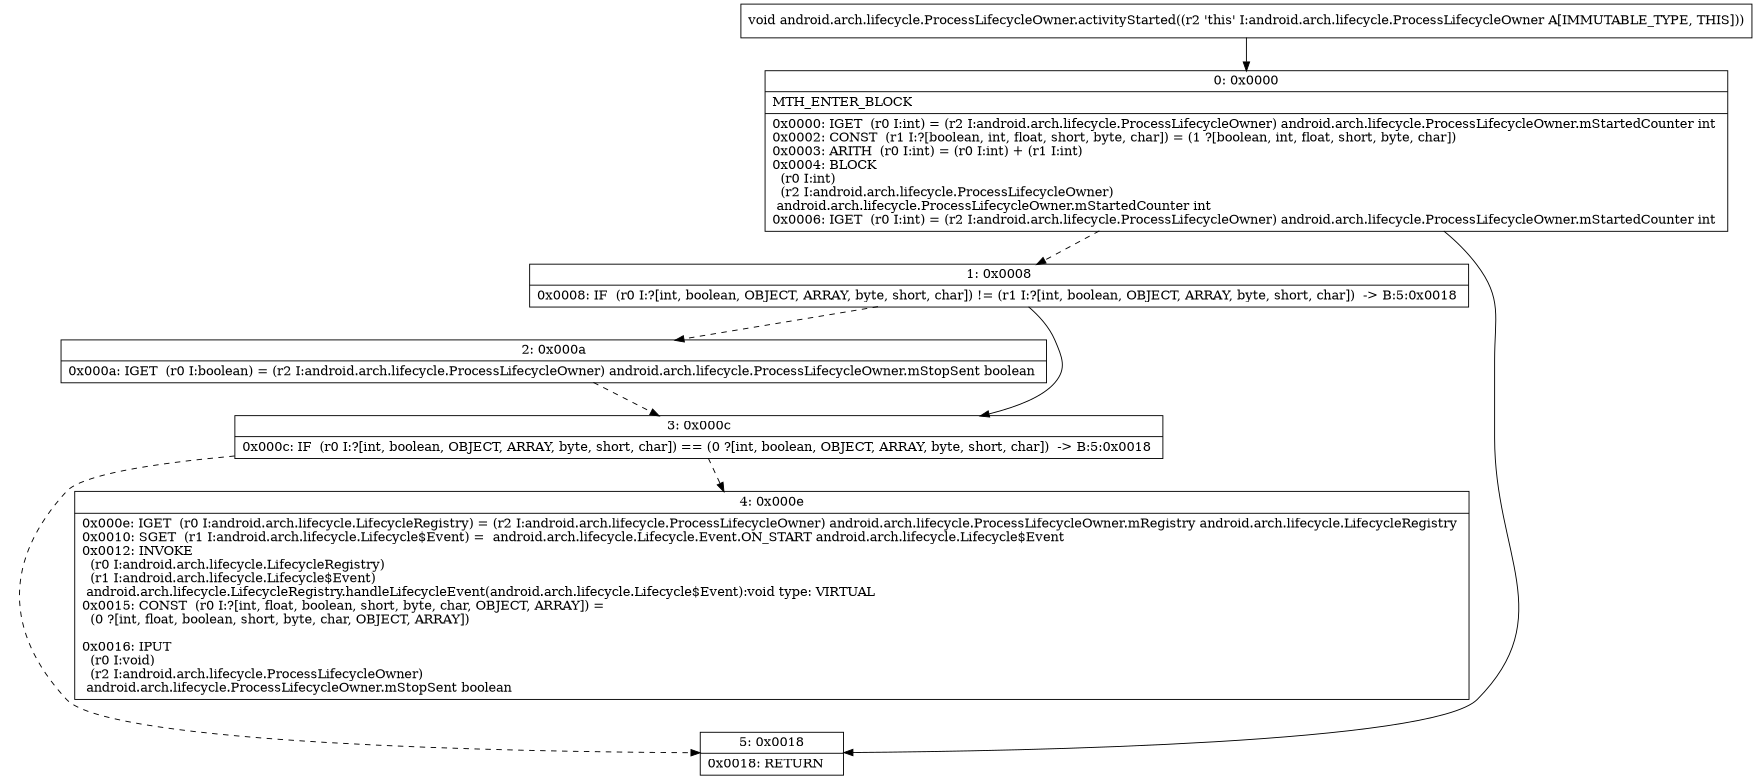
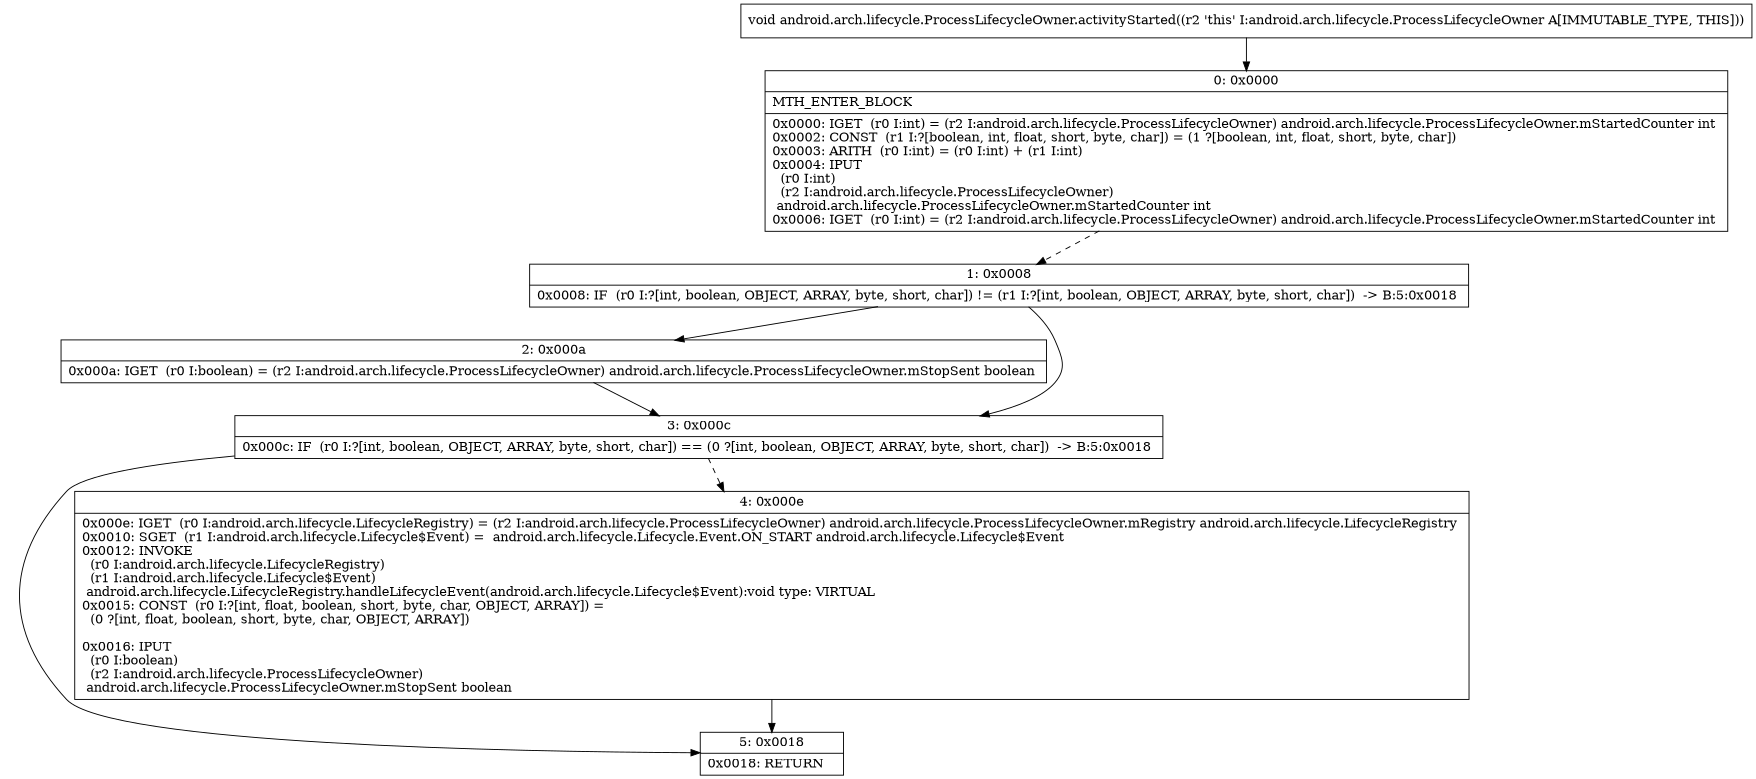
(829, 165) -> (821, 165)
(781, 323) -> (781, 323)
(622, 397) -> (622, 397)
(119, 661) -> (130, 661)
(1416, 720) -> (772, 711)
(173, 728) -> (173, 728)
